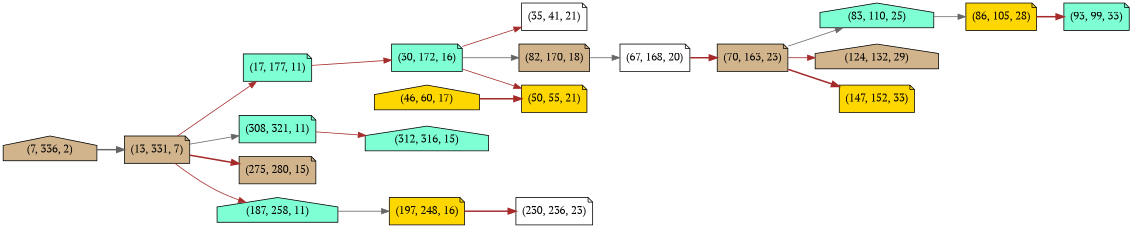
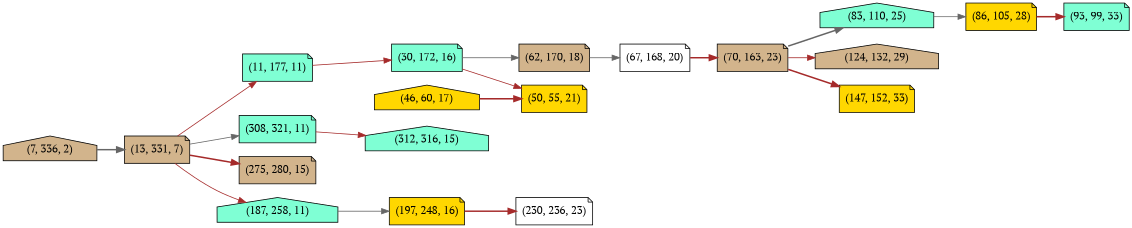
(554, 17) -> none
(812, 38) -> (812, 38)
(554, 58) -> (554, 58)
(277, 68) -> (277, 68)
